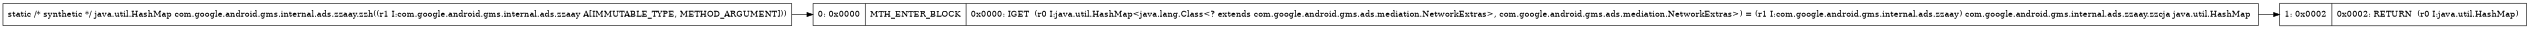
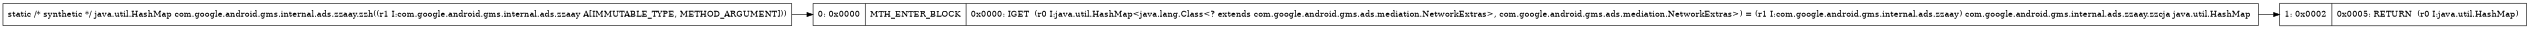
(2429, 14) -> (2429, 14)
